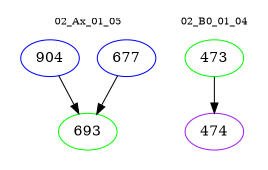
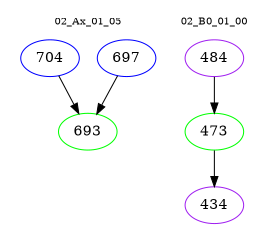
(214, 22) -> (214, 22)
(50, 58) -> (50, 58)
(127, 58) -> (127, 58)
none -> (214, 58)
(214, 132) -> (214, 205)
